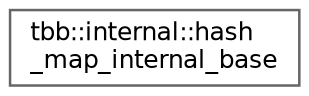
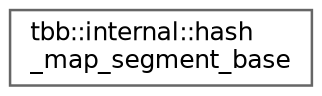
(155, 48) -> (161, 48)
